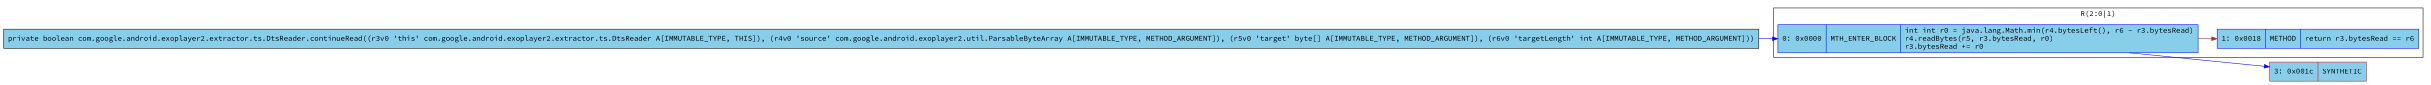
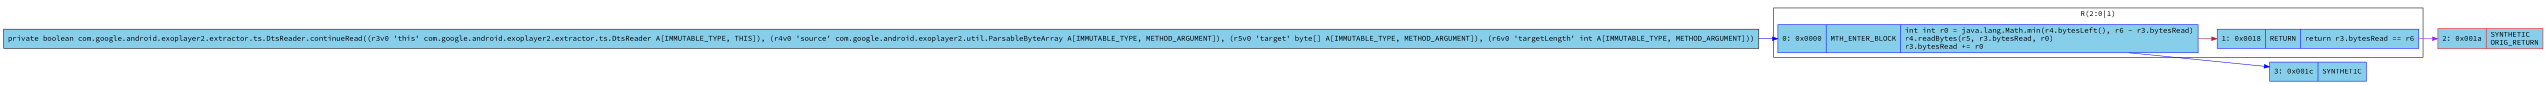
(2283, 38) -> (2283, 38)
none -> (2490, 39)
(2318, 72) -> (2318, 72)
